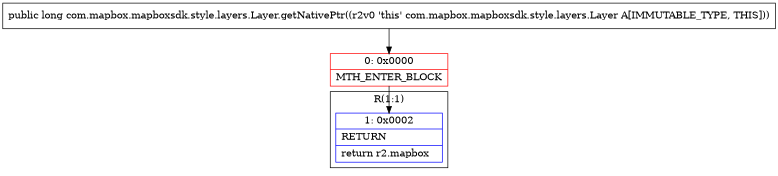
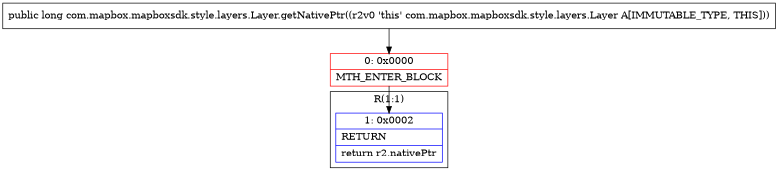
(385, 154) -> (389, 154)
